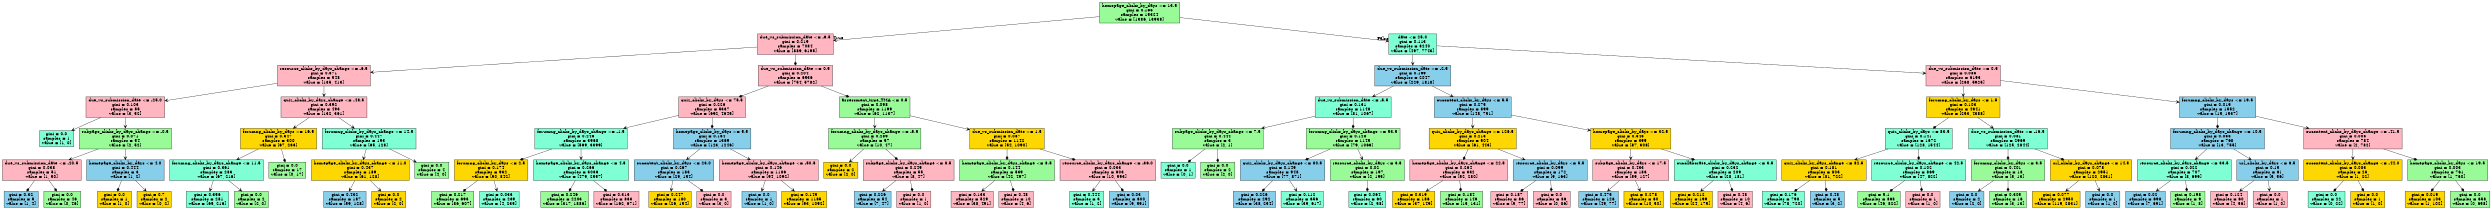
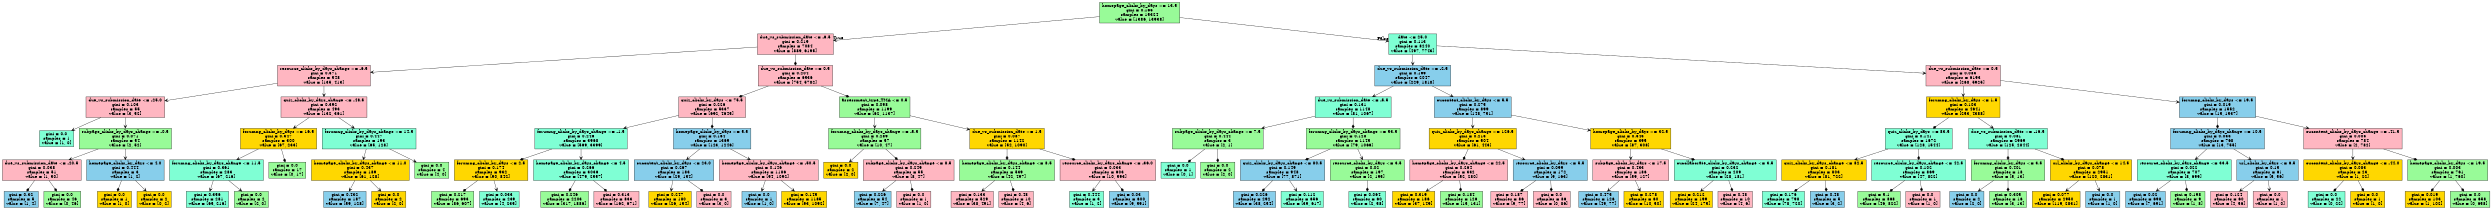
(154, 199) -> (154, 199)
(1462, 199) -> (1462, 199)
